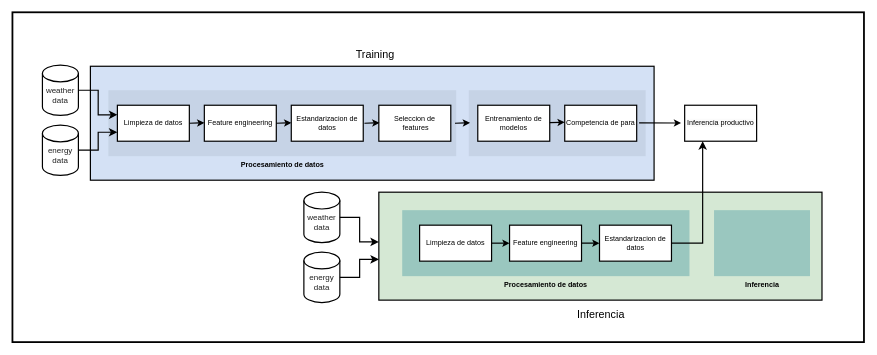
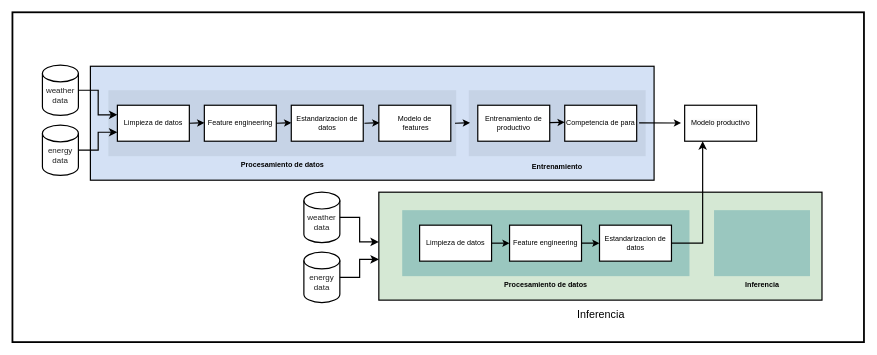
(375, 54) -> none
(415, 123) -> (415, 123)
(514, 123) -> (514, 123)
(721, 123) -> (721, 123)
none -> (557, 167)
